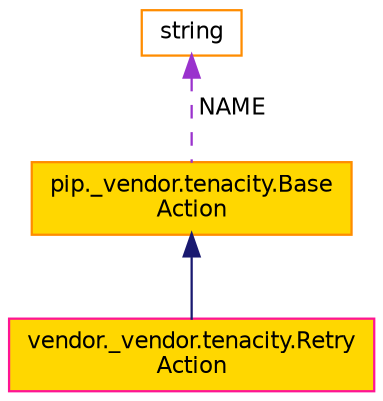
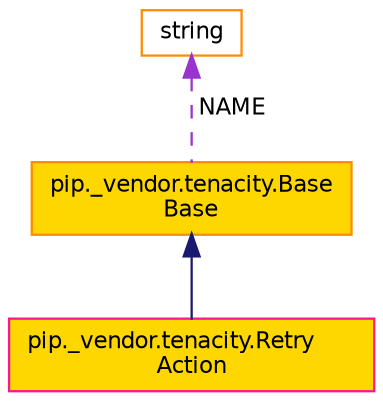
(192, 198) -> (192, 198)
(192, 355) -> (192, 355)
